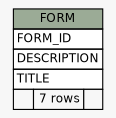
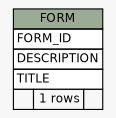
(60, 99) -> (60, 99)
